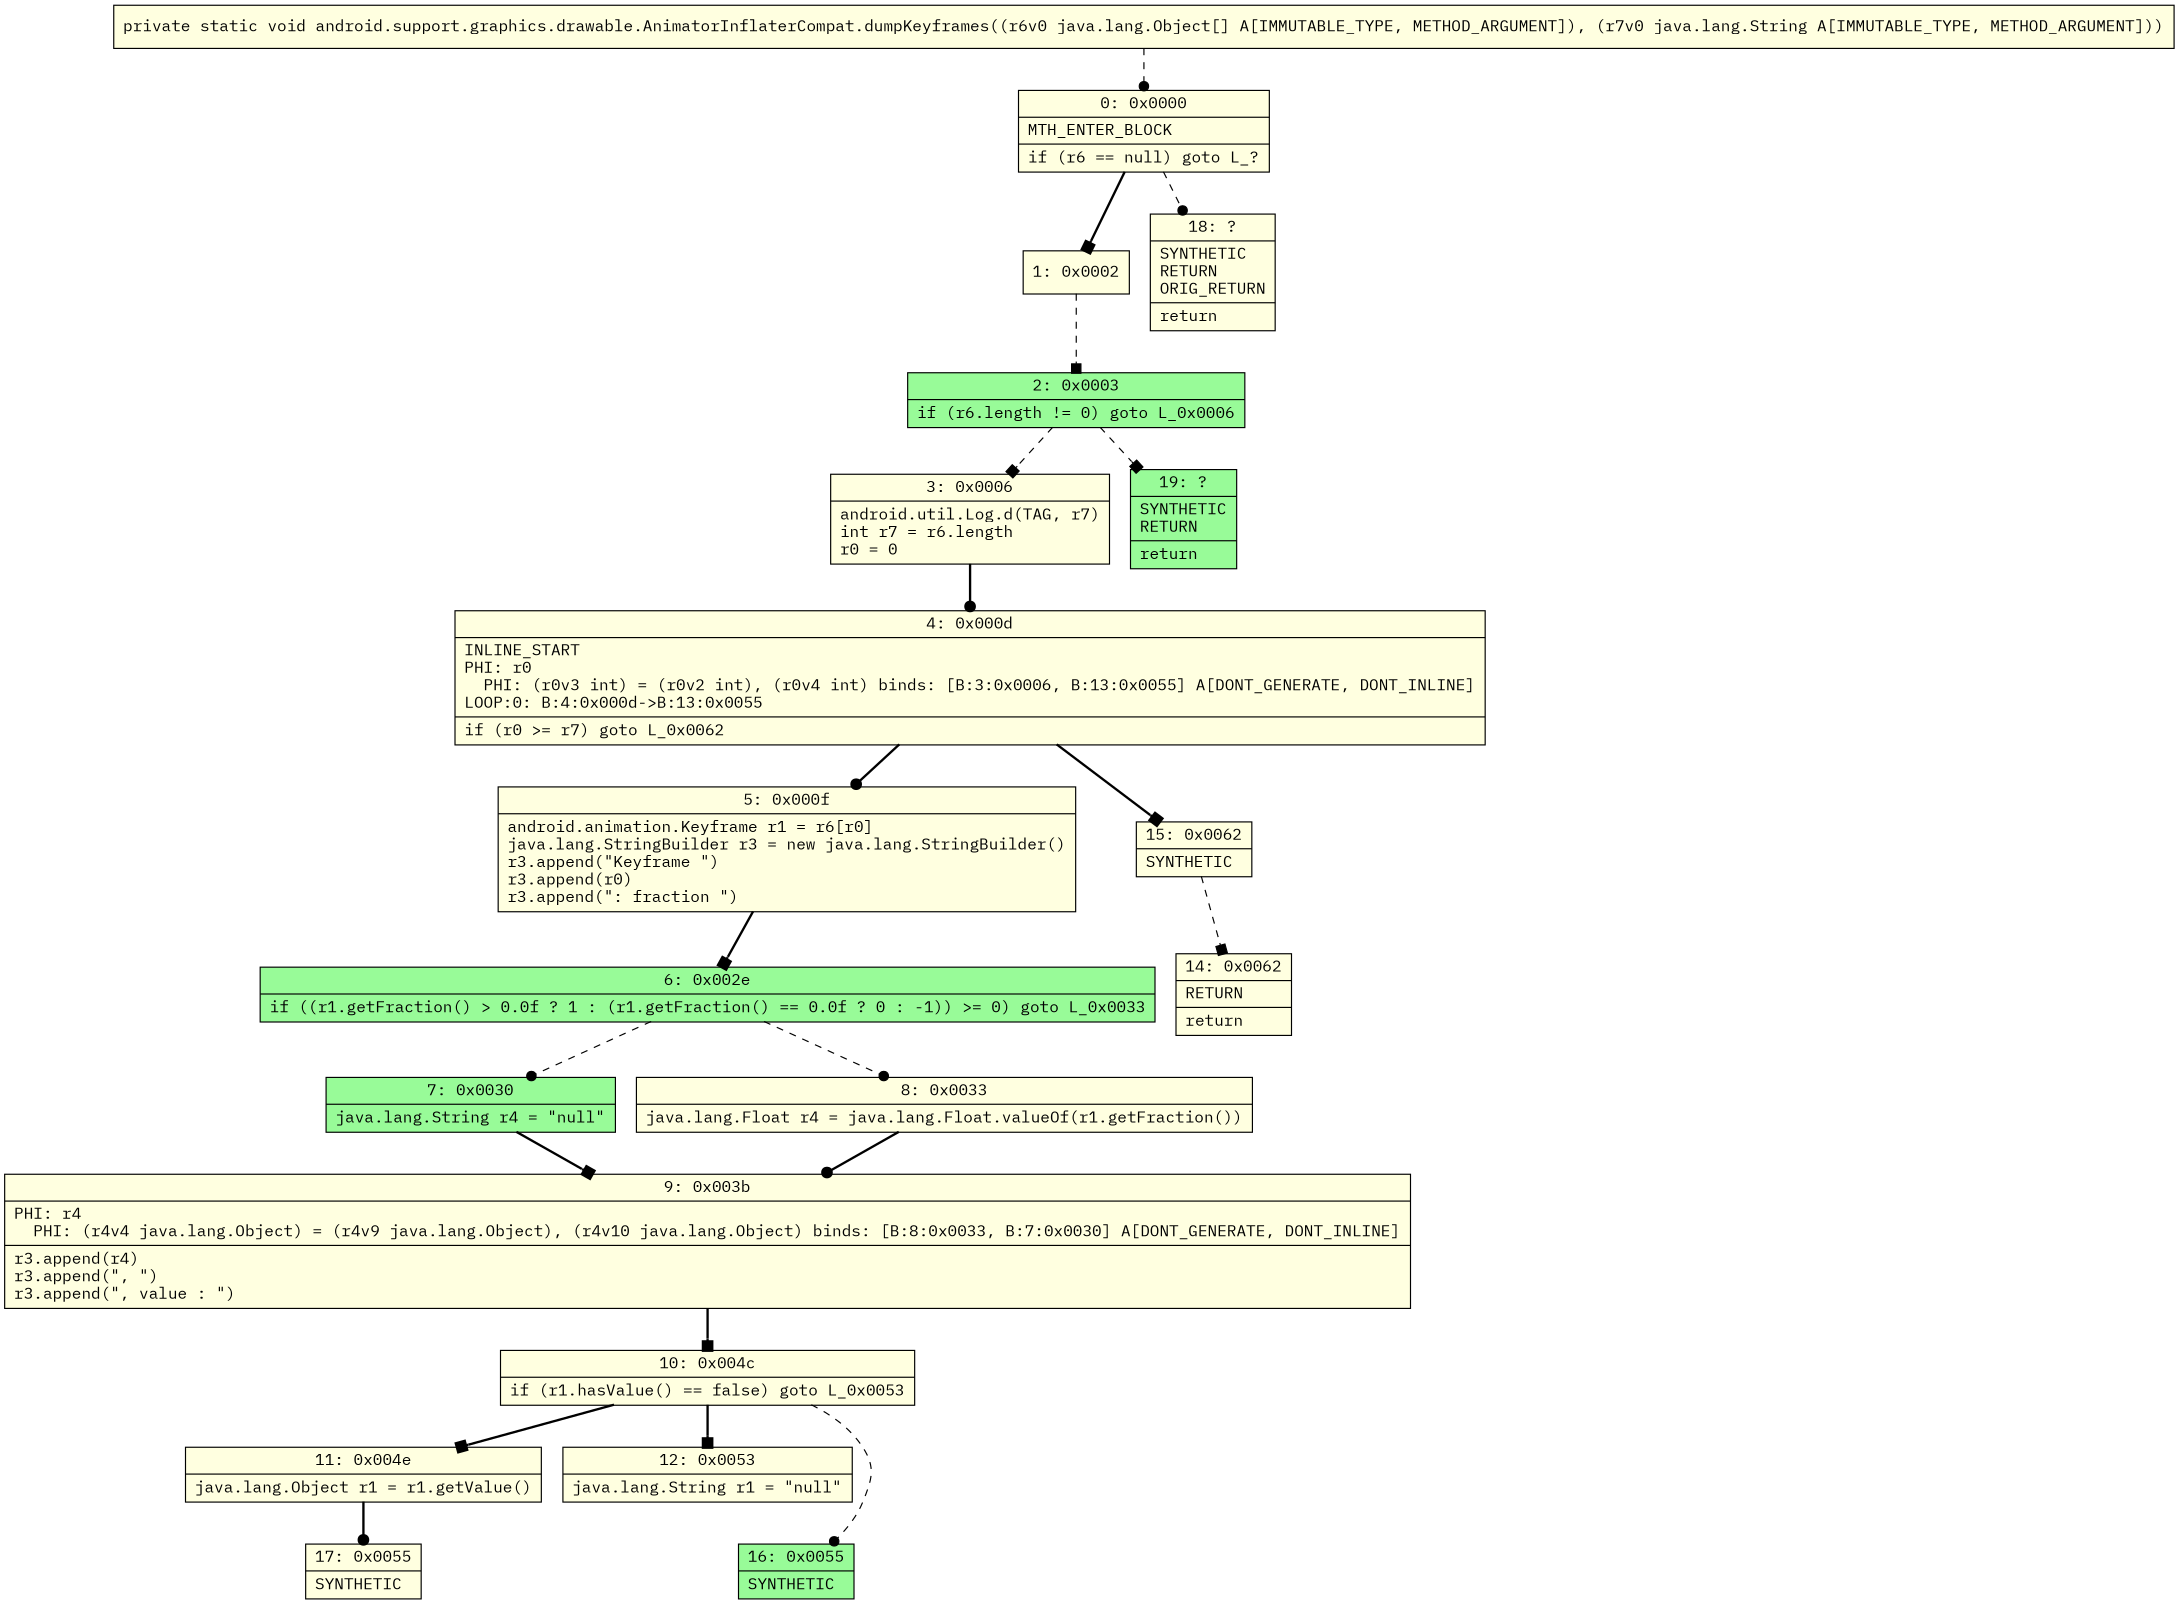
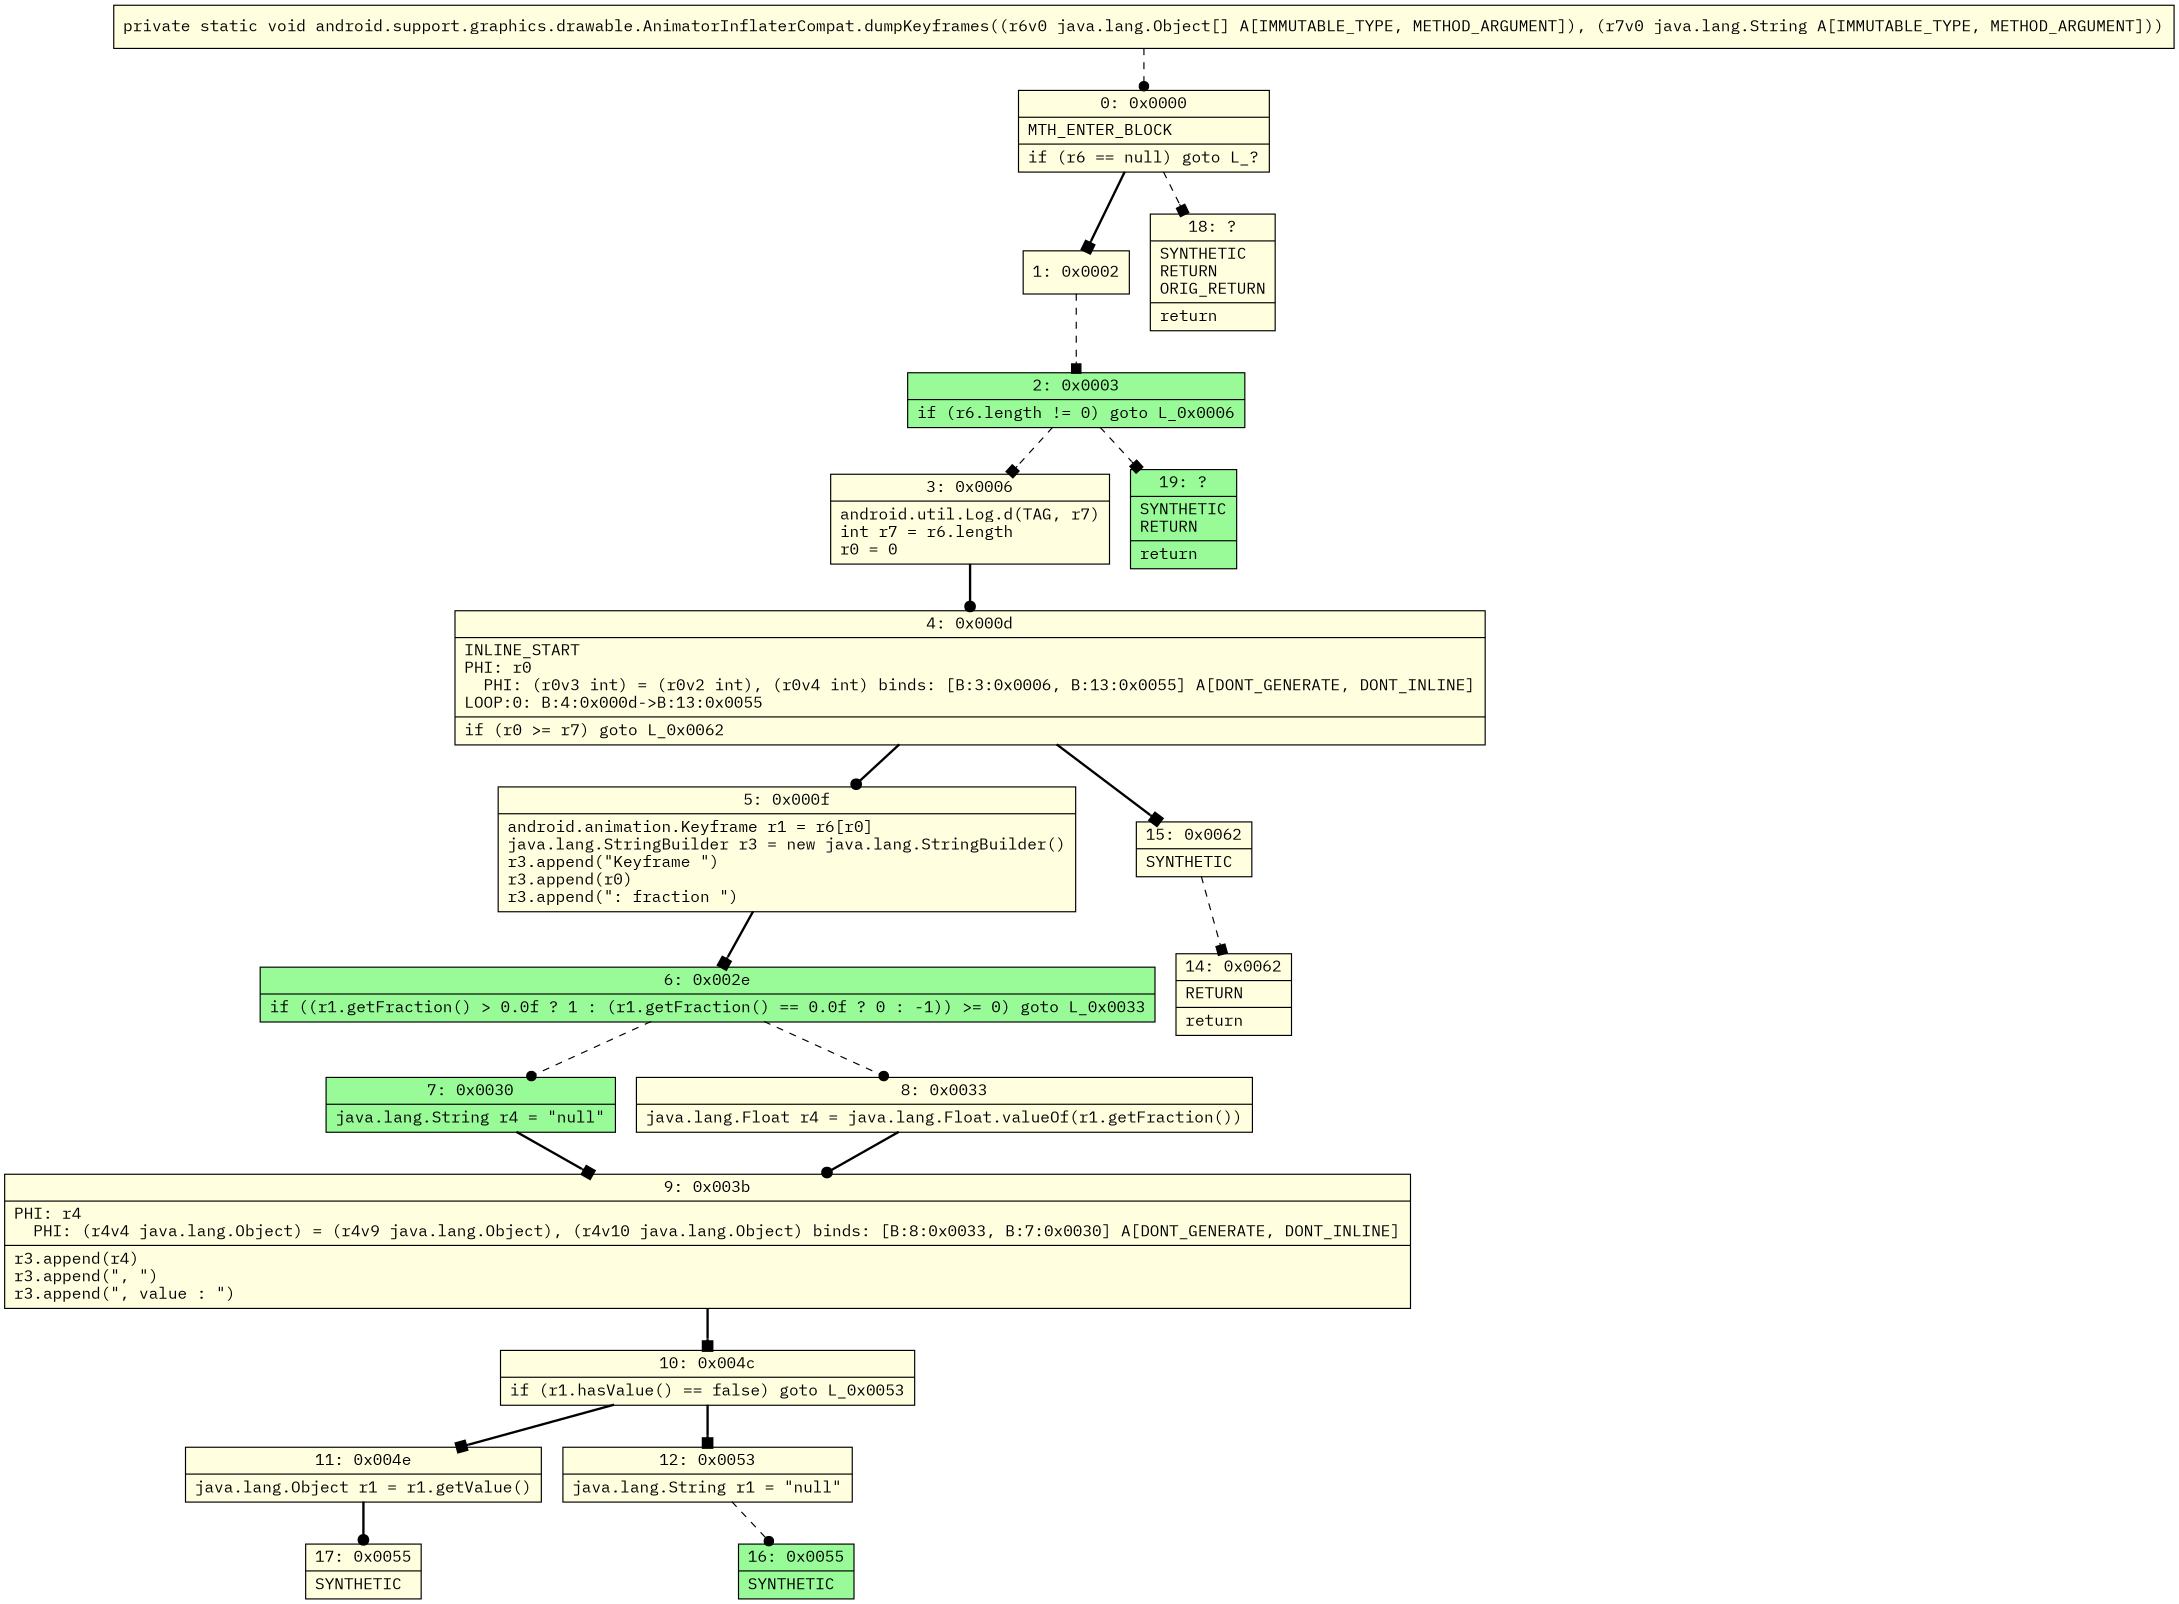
(1171, 188) -> (1171, 188)
(870, 1463) -> (749, 1520)
